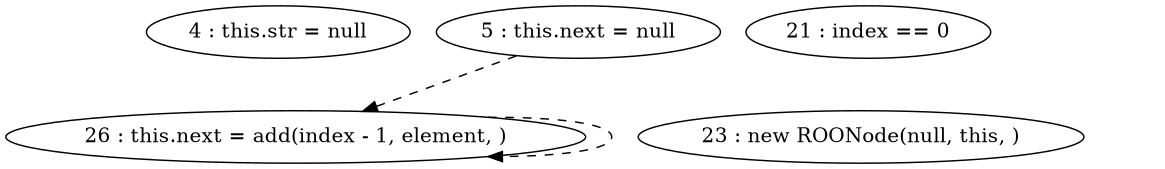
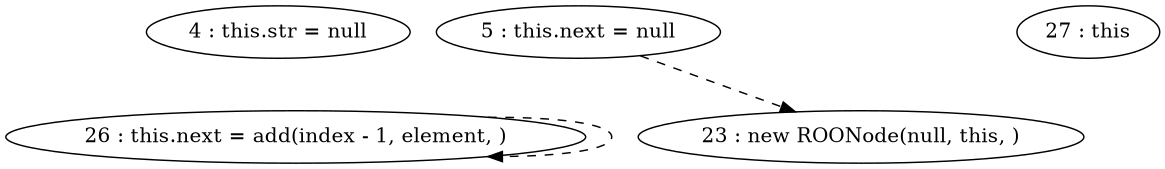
(868, 32) -> none
none -> (1088, 32)
(447, 81) -> (711, 81)
